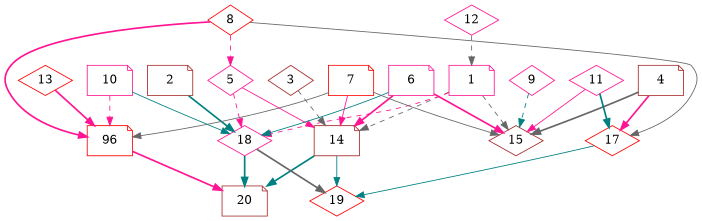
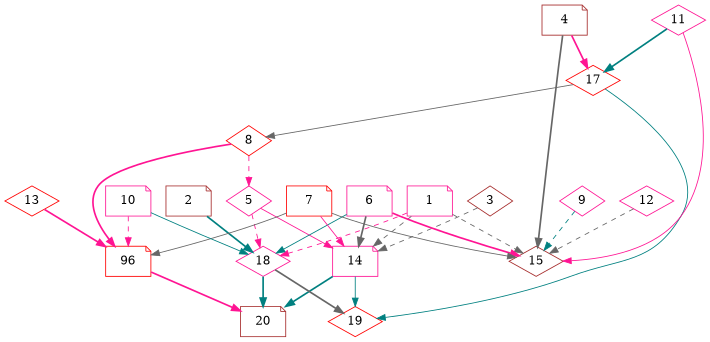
(520, 45) -> (424, 110)
(472, 46) -> (595, 229)
(379, 107) -> (363, 227)
(337, 141) -> (355, 261)
